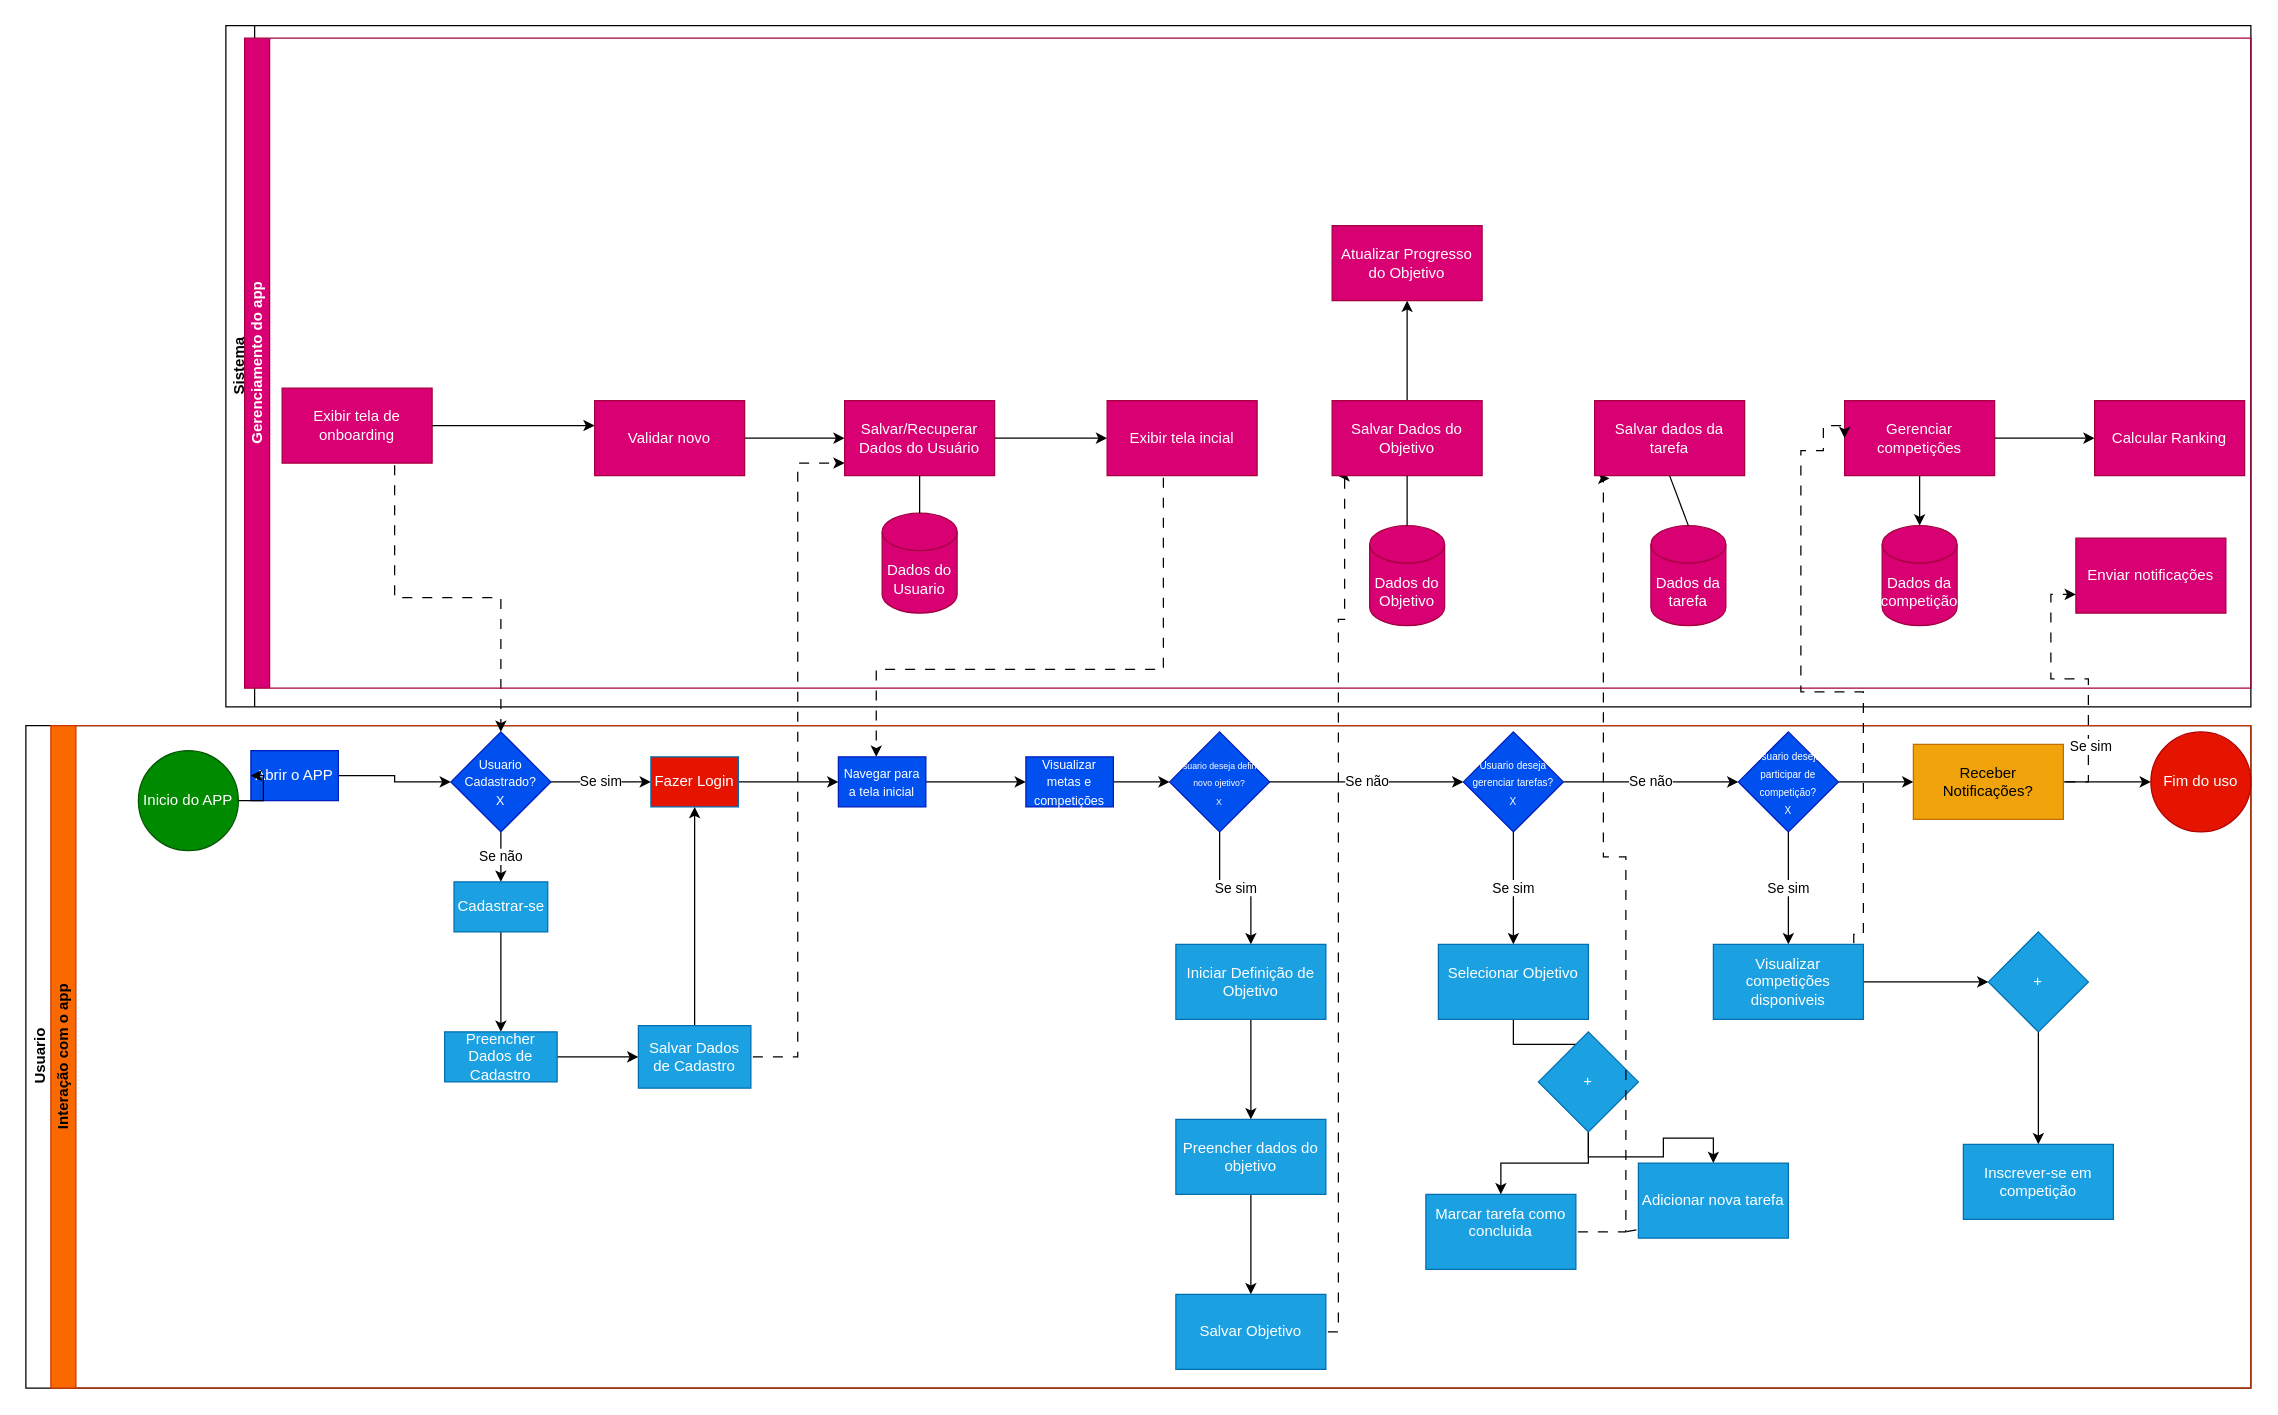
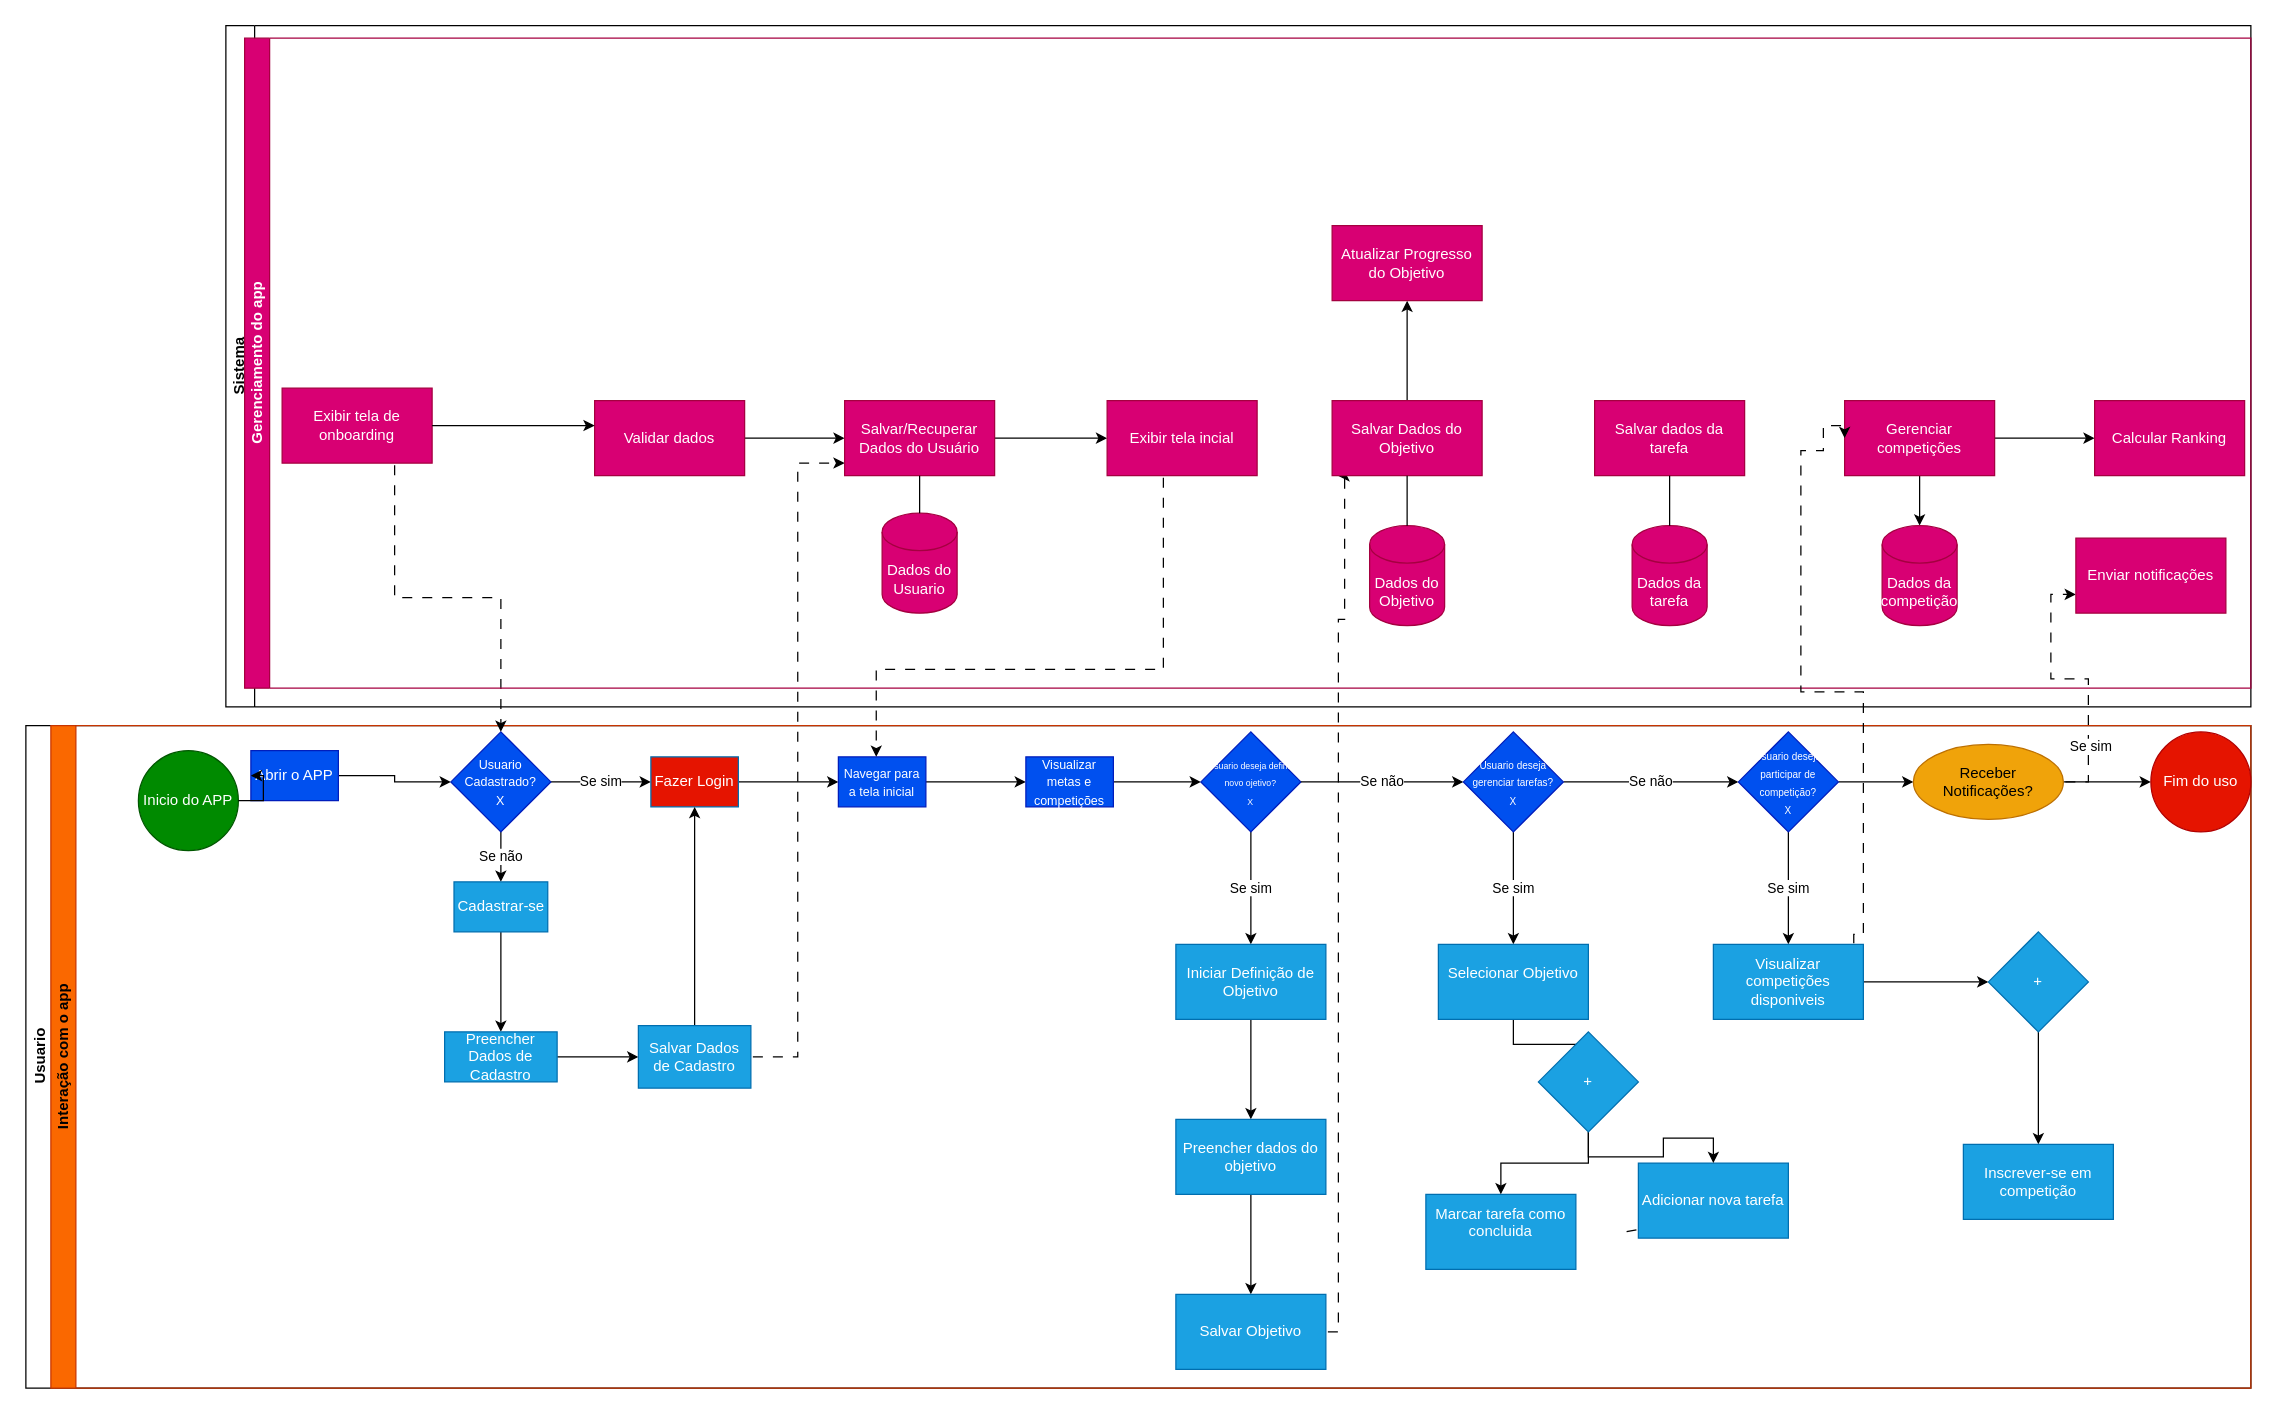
(669, 438) -> (669, 438)
(1688, 576) -> (1669, 576)
(1219, 782) -> (1251, 782)
(1988, 782) -> (1988, 782)
(1626, 1028) -> none
